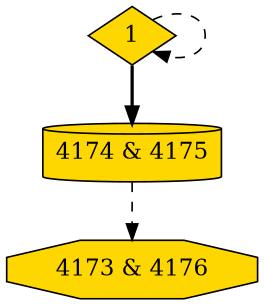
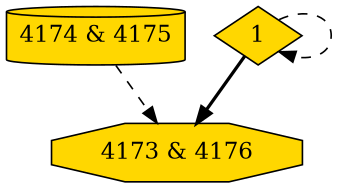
(132, 86) -> (226, 83)
